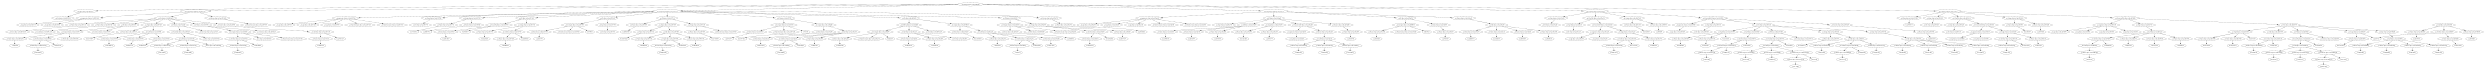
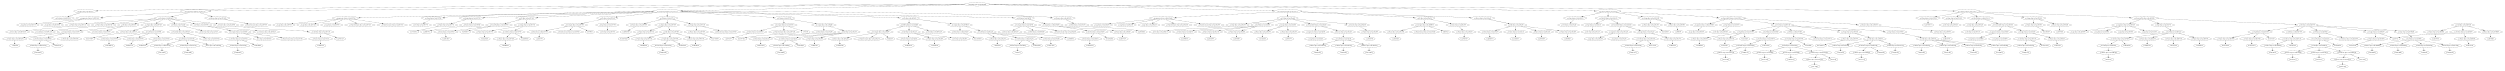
none -> (1160, 32)
